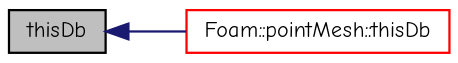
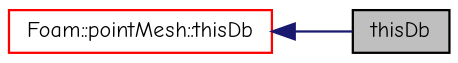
(158, 31) -> (324, 31)
